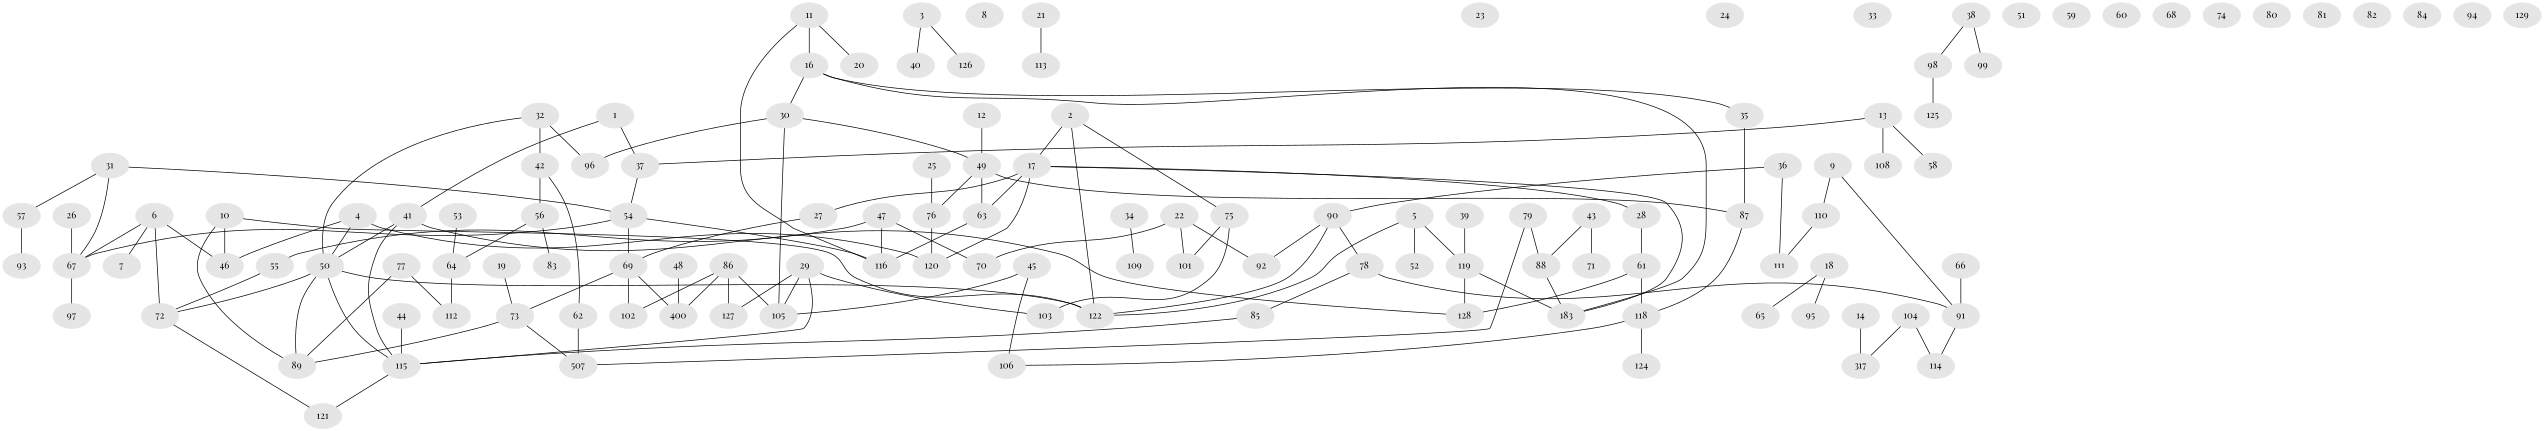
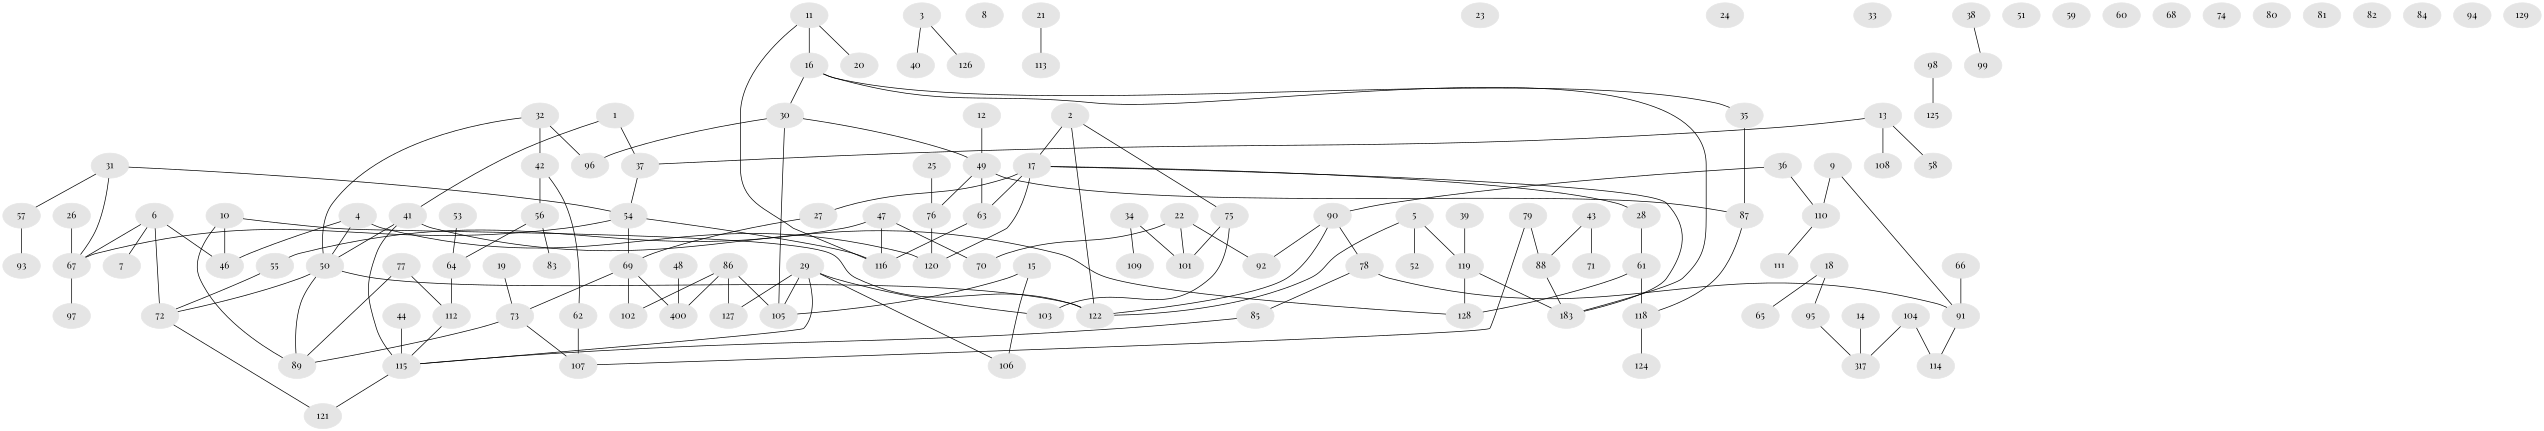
(1952, 40) -> none
(1781, 216) -> (1802, 191)
none -> (1157, 241)
(1032, 266) -> (1032, 266)
(350, 324) -> (421, 346)
none -> (1836, 341)
(1326, 355) -> (906, 316)
(578, 366) -> (578, 366)
